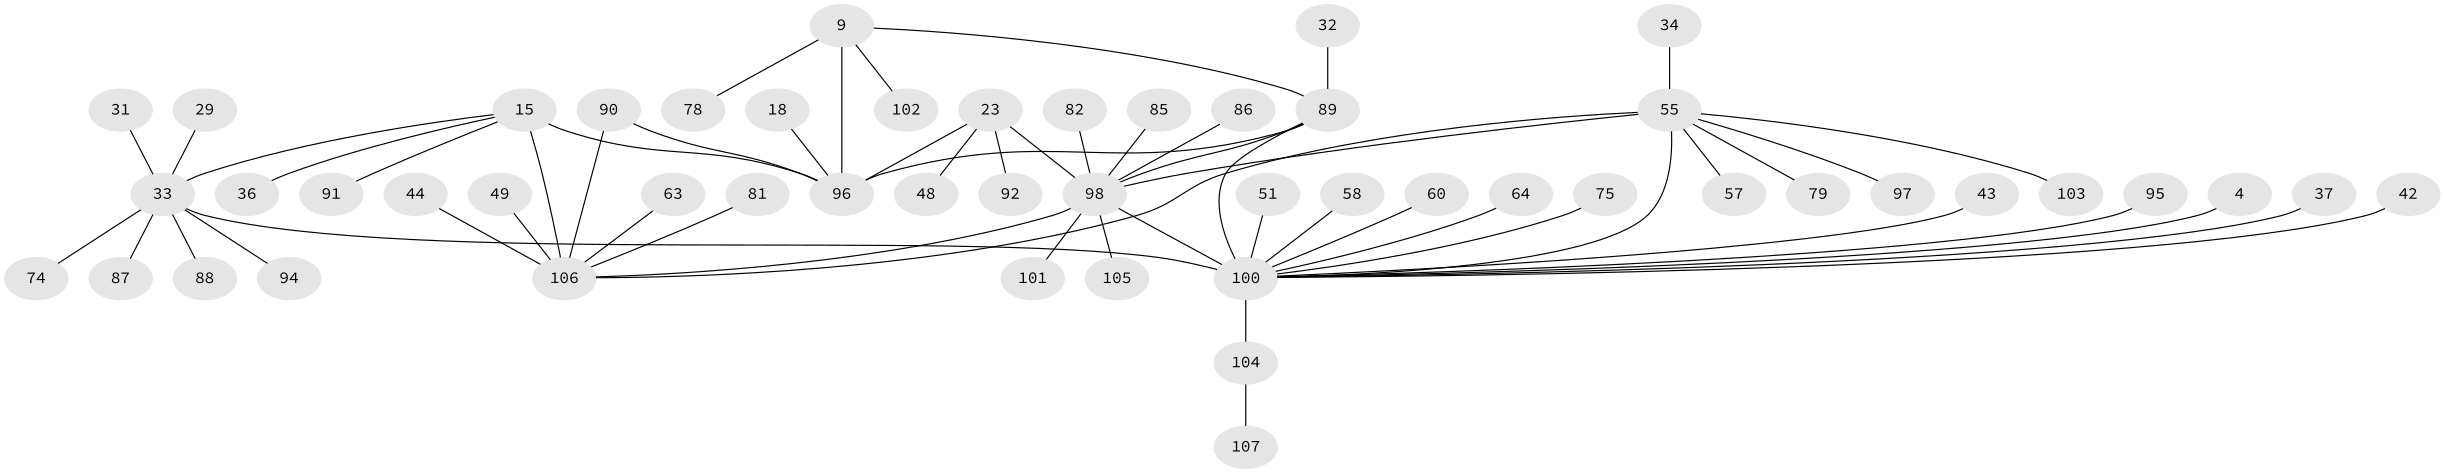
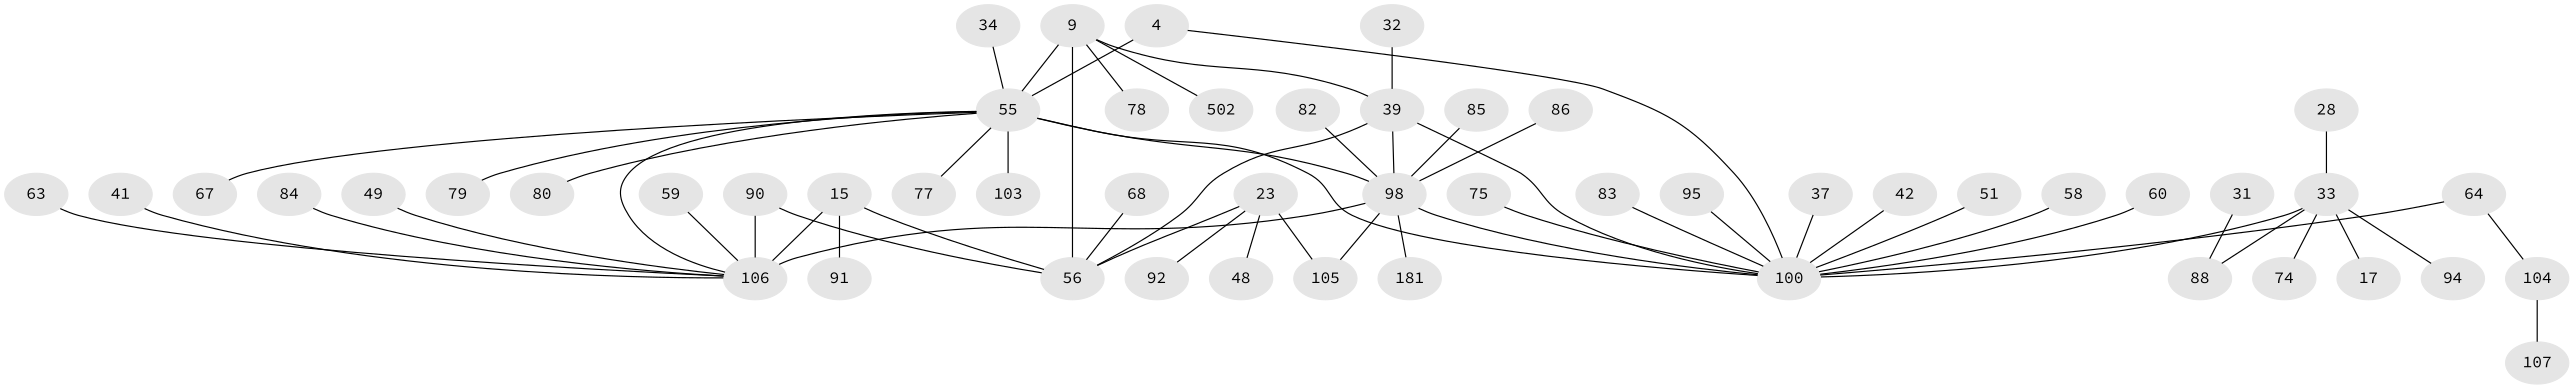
none -> (1040, 68)
none -> (1083, 68)
(205, 110) -> (2326, 110)
(777, 110) -> (1137, 194)
(906, 110) -> (1221, 110)
(1328, 110) -> (1392, 110)
(338, 139) -> none
(1033, 144) -> (1296, 237)
(142, 152) -> (2218, 243)
(247, 194) -> none
(416, 194) -> (289, 194)
none -> (542, 194)
none -> (671, 194)
(758, 194) -> (121, 194)
(842, 194) -> (1072, 279)
(1734, 194) -> (205, 194)
(1903, 194) -> (924, 194)
(1987, 194) -> (1608, 194)
(121, 279) -> (2369, 279)
(1033, 279) -> (1410, 279)
(1246, 321) -> (2506, 237)
